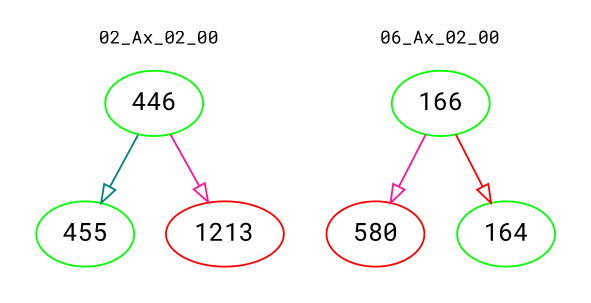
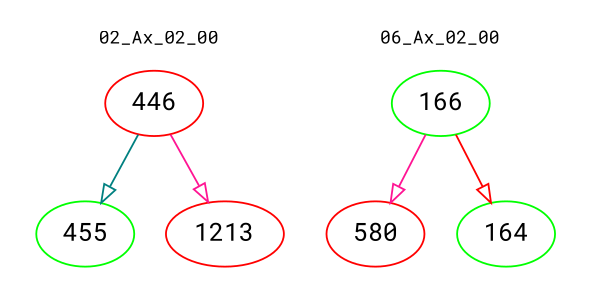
(154, 103) -> (154, 103)
